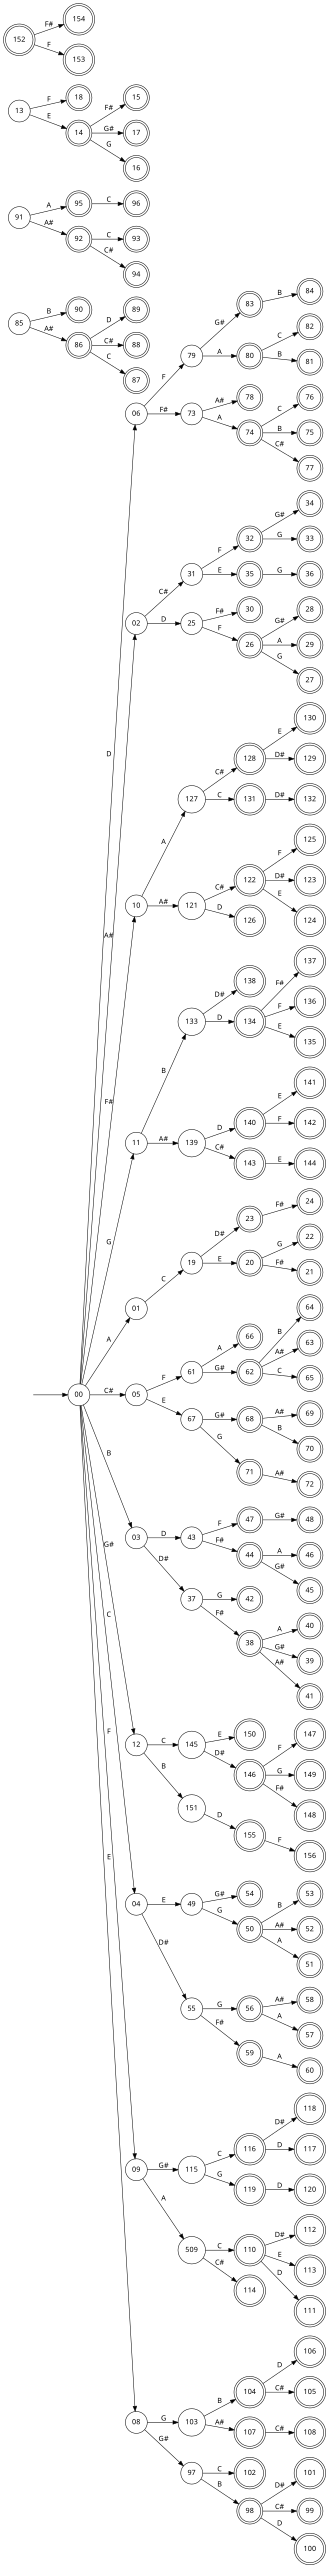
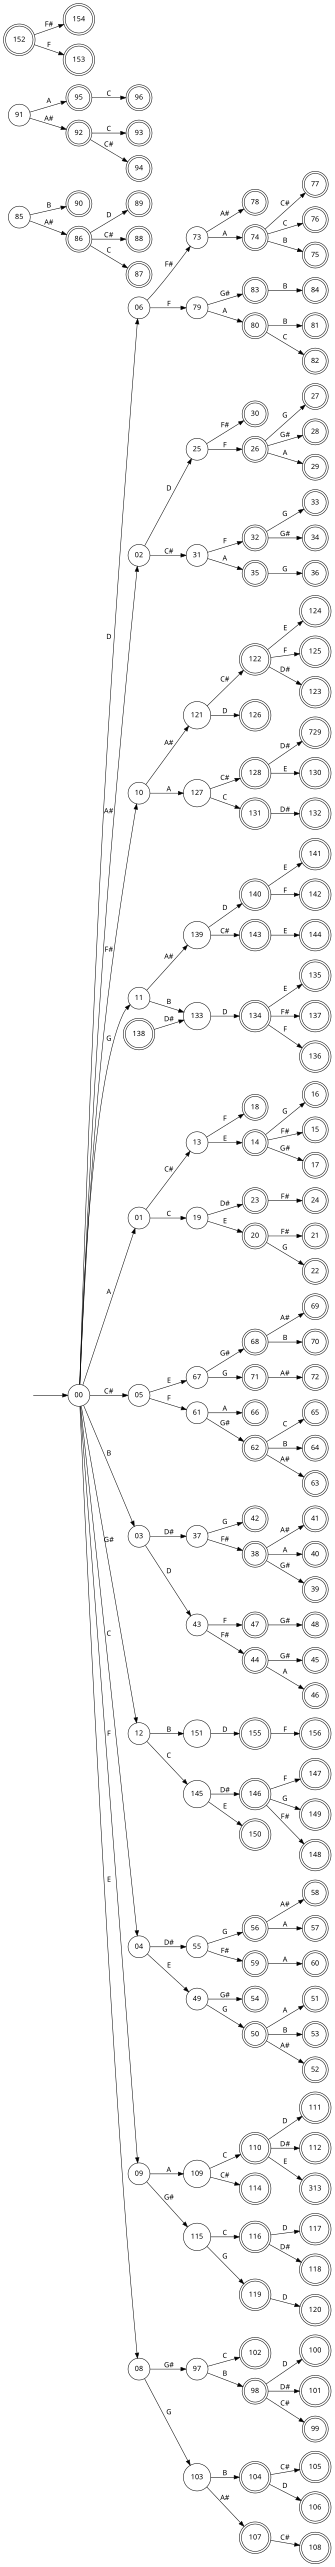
(220, 571) -> (225, 559)
(310, 759) -> (315, 733)
(218, 1004) -> (167, 1026)
none -> (166, 1182)
(192, 2250) -> (197, 2174)
(310, 2271) -> (315, 2189)
